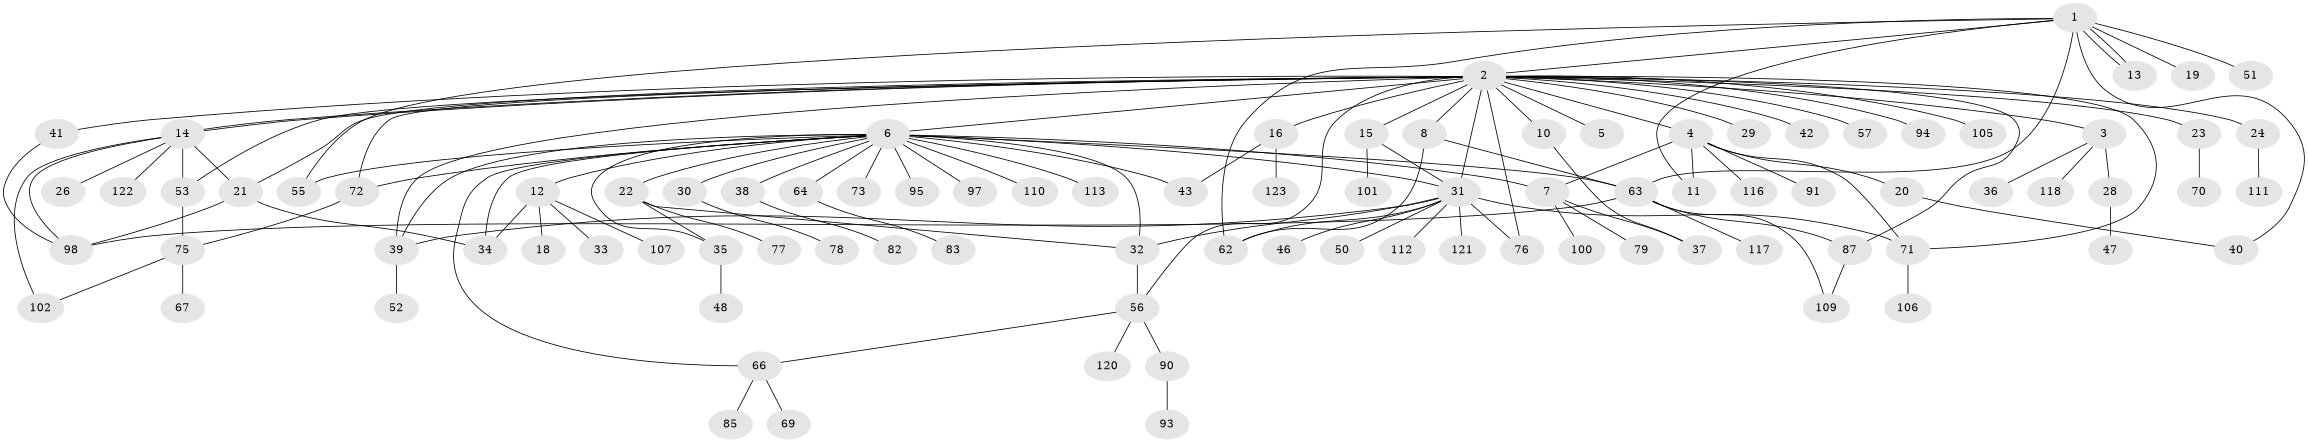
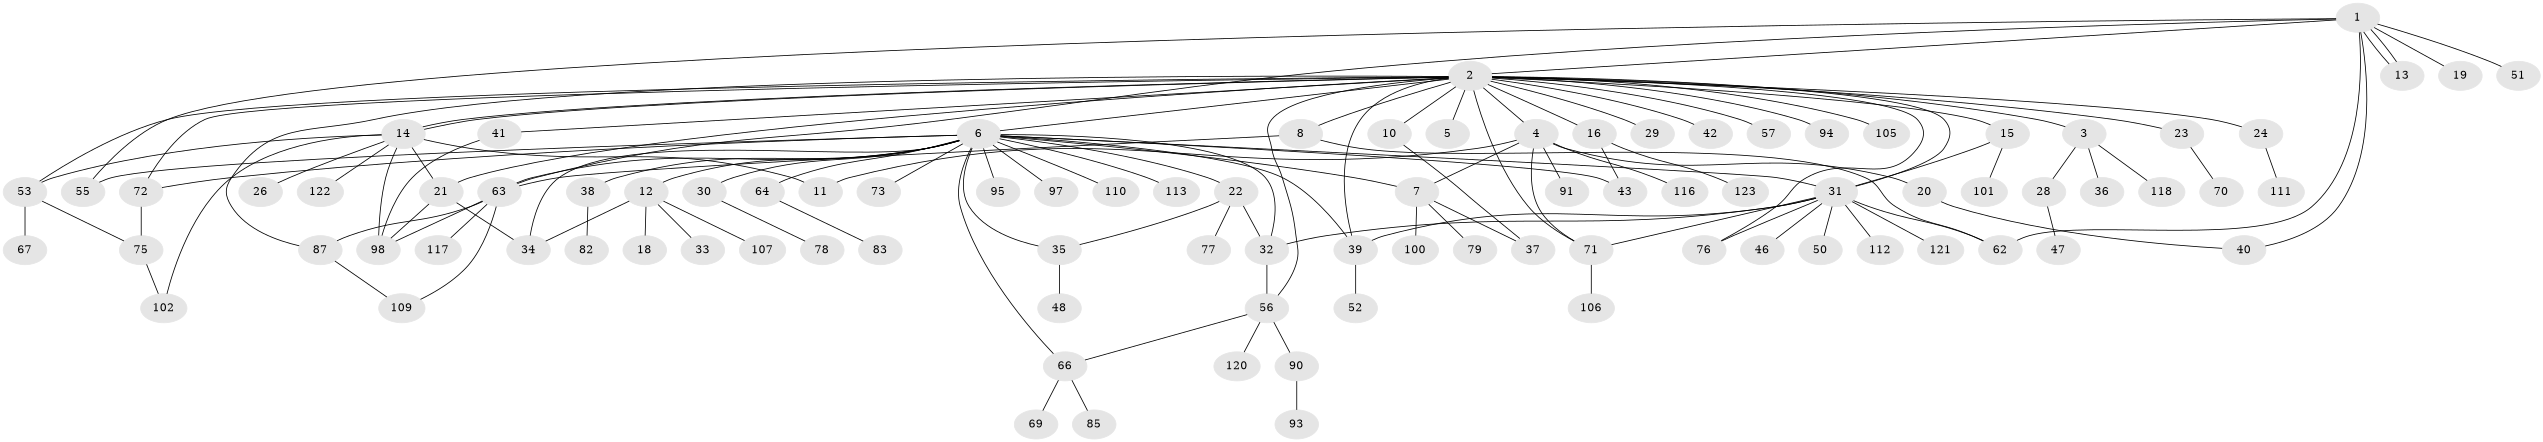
(1817, 56) -> (615, 157)
(183, 279) -> (25, 221)
